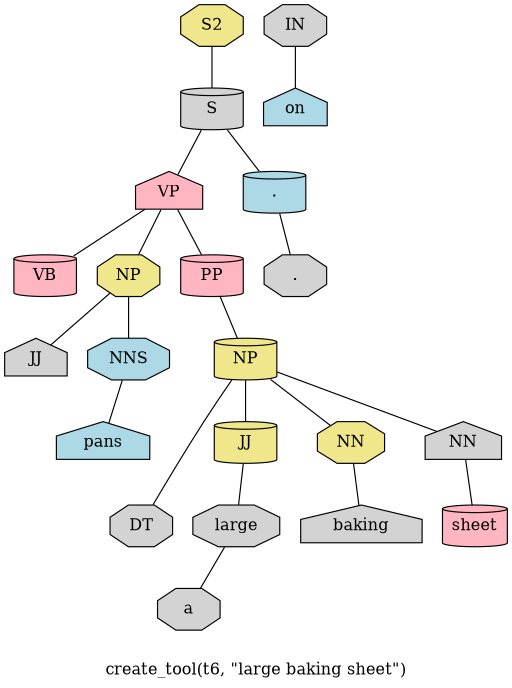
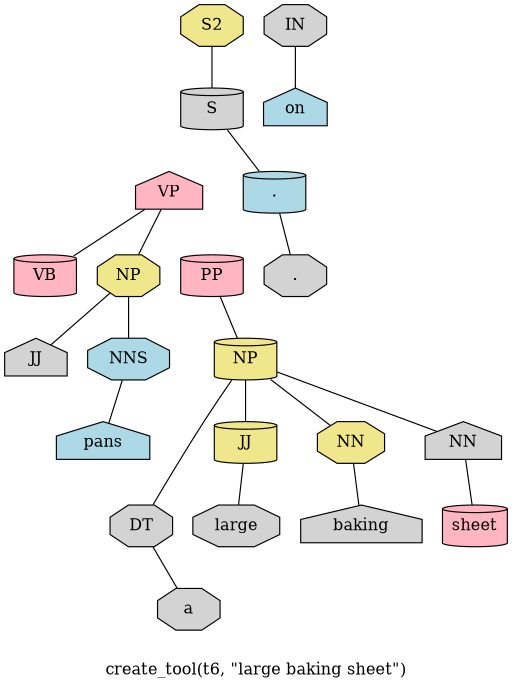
(190, 152) -> none
(190, 232) -> none
(212, 568) -> (165, 568)
